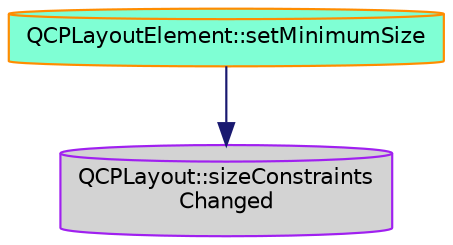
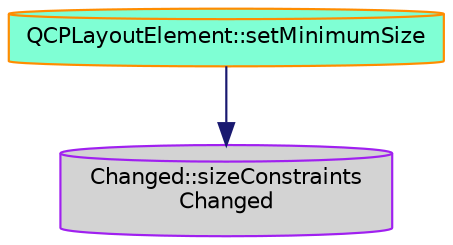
(226, 191) -> (226, 191)
